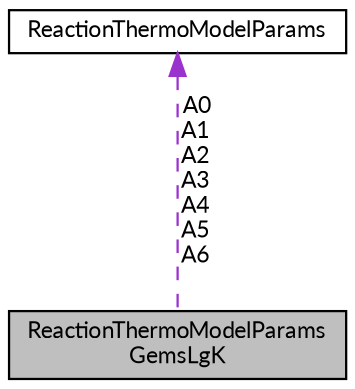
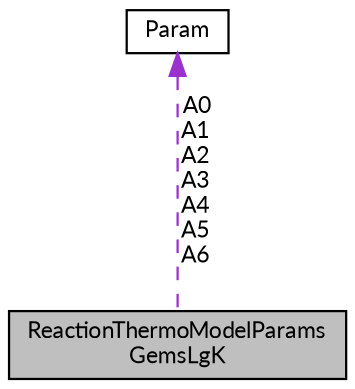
(178, 32) -> (178, 32)
